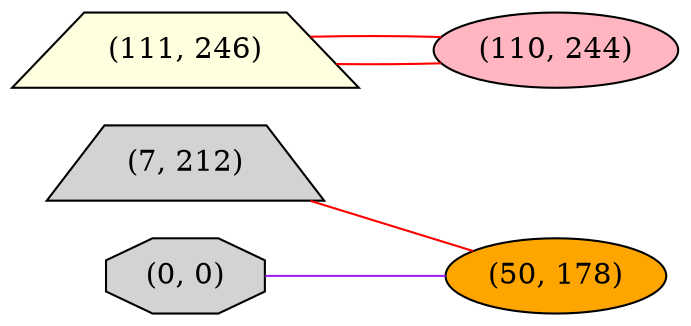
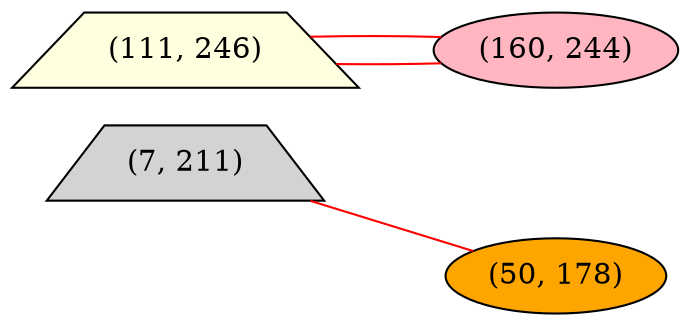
(556, 50) -> (556, 50)
(185, 163) -> (185, 163)
(185, 276) -> none
